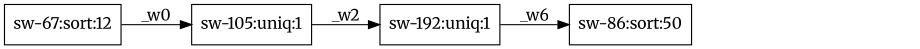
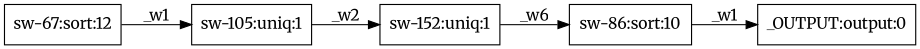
(156, 16) -> (156, 16)
(440, 25) -> (440, 25)
(630, 25) -> (630, 25)
none -> (837, 25)
